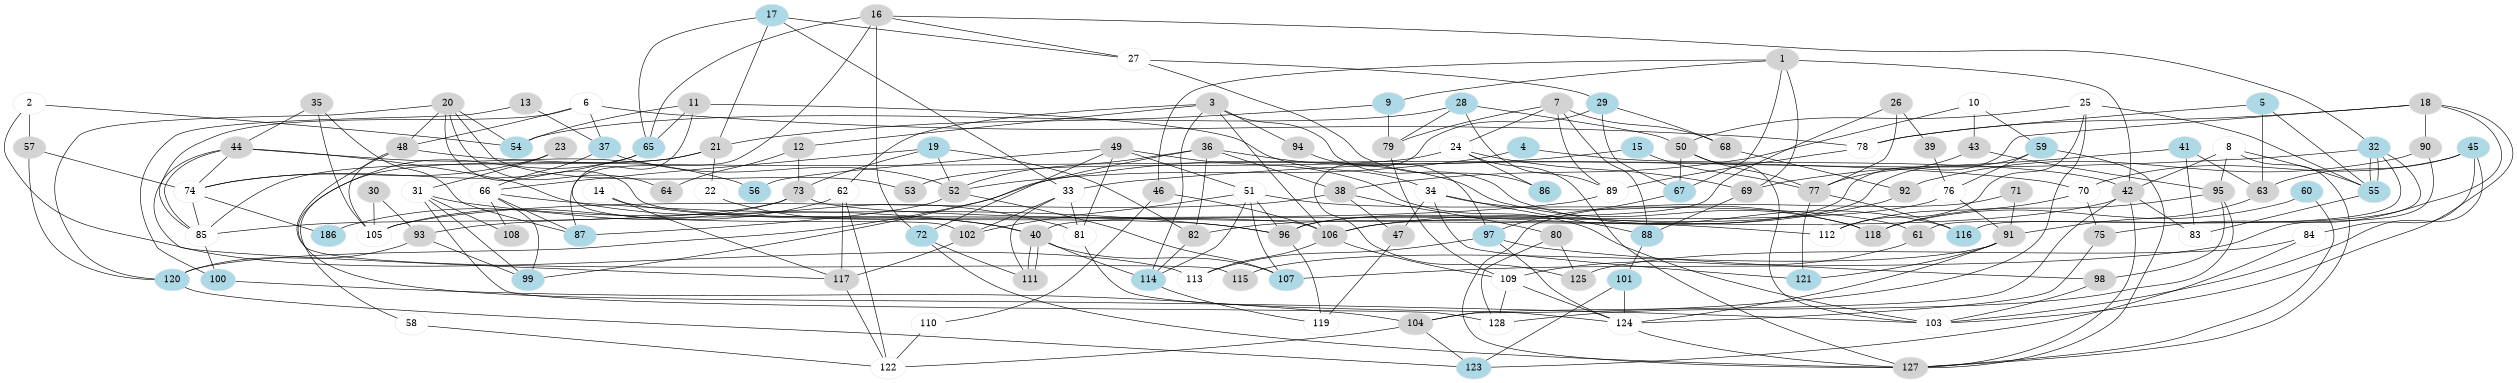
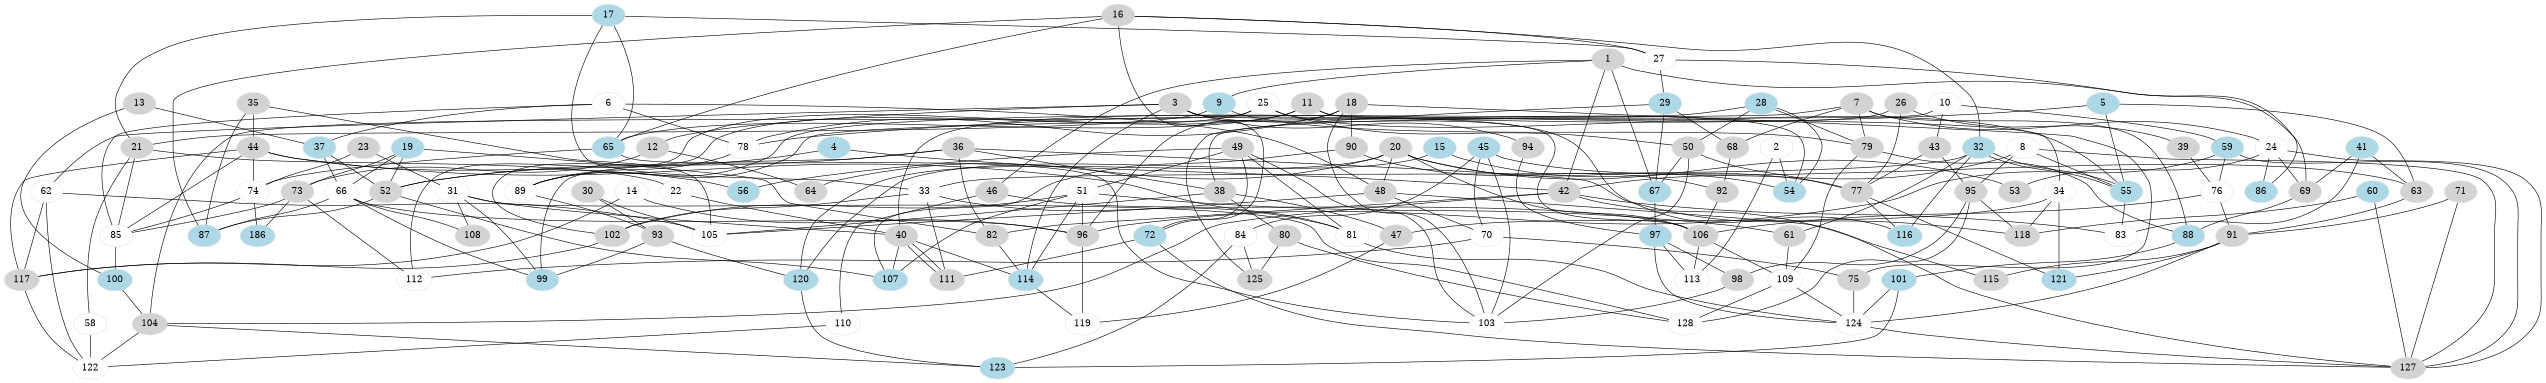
(29, 148) -> none
(1539, 214) -> (2080, 180)
